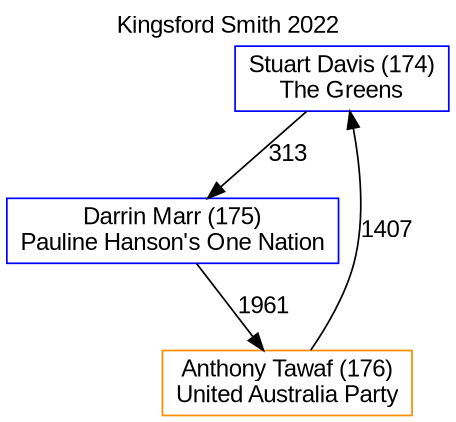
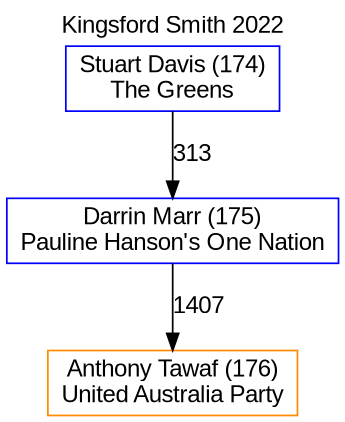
(358, 244) -> none
(264, 307) -> (199, 307)
